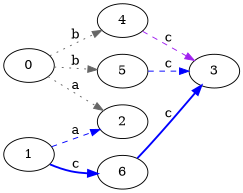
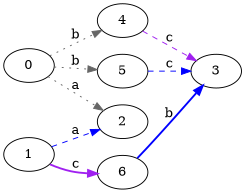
(169, 114) -> (169, 114)
(68, 171) -> (68, 171)
